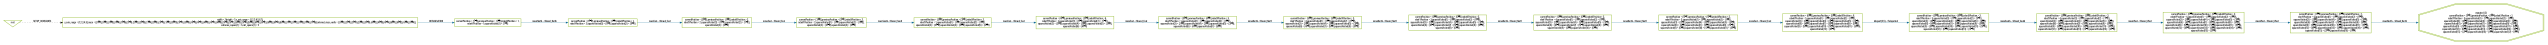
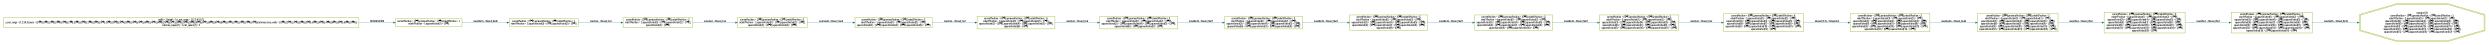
(13, 23) -> none
